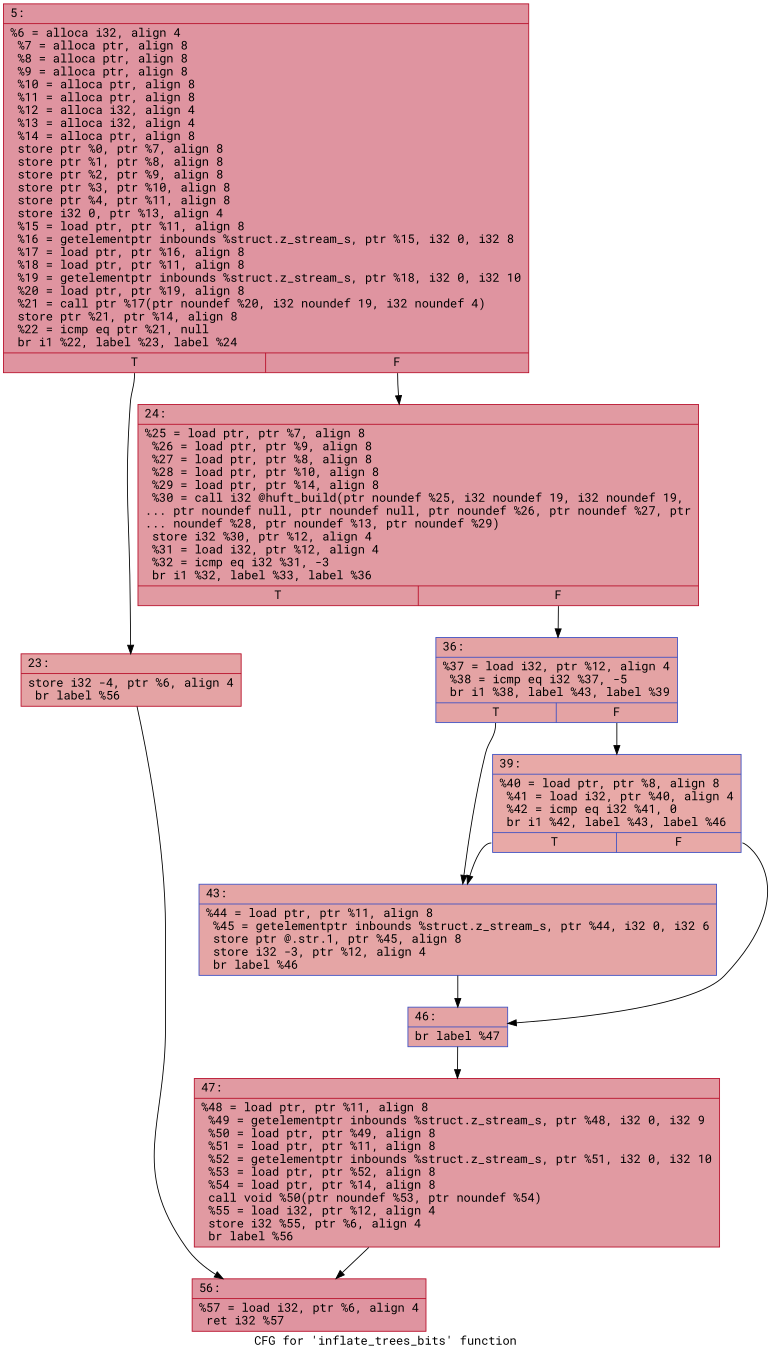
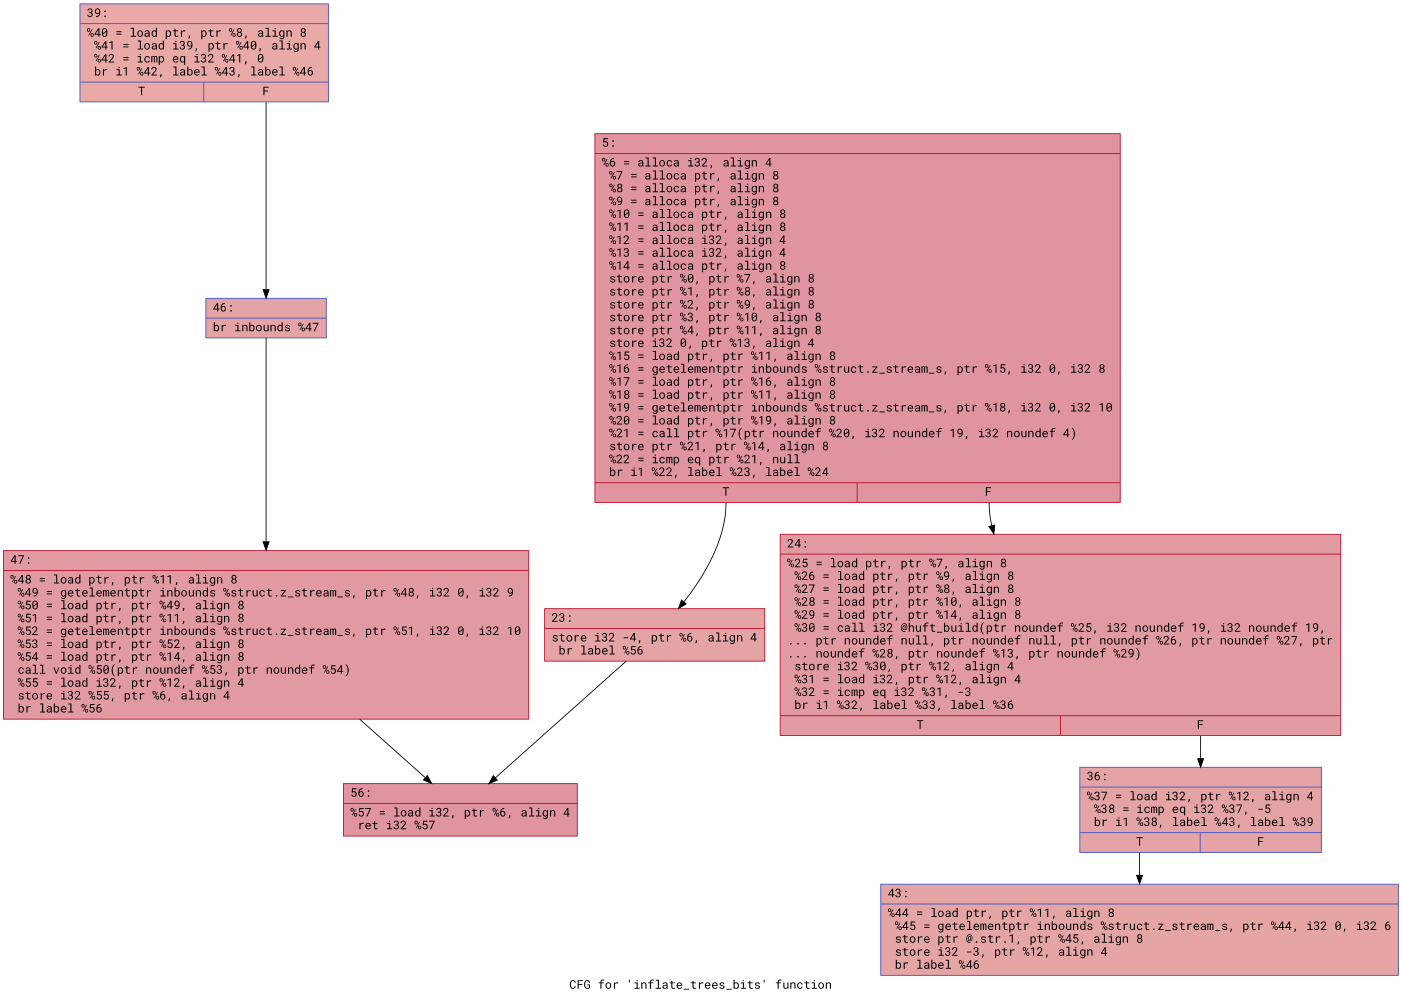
(617, 734) -> none
(617, 797) -> (204, 46)
(477, 857) -> none
(458, 987) -> none
(458, 1036) -> (266, 328)
